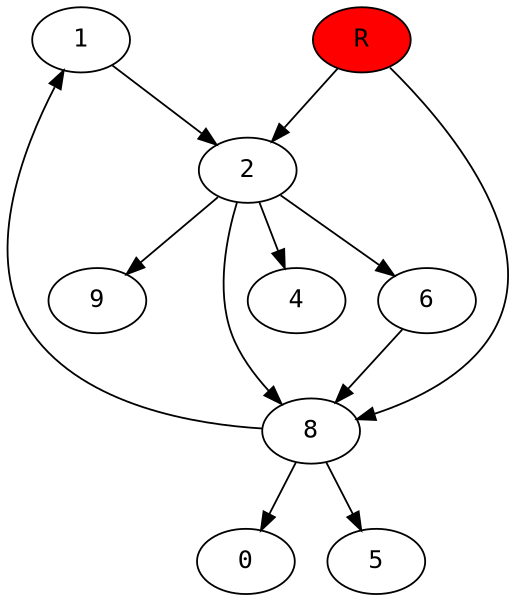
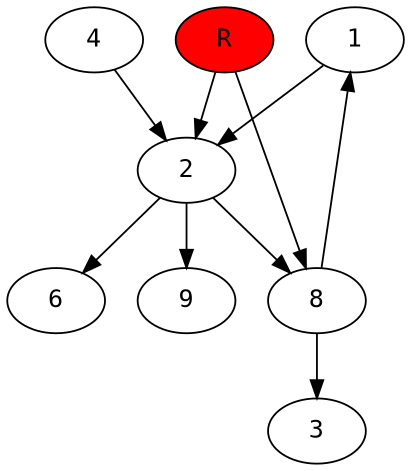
(269, 227) -> (135, 98)
(375, 359) -> none
(246, 561) -> (317, 431)
(376, 561) -> none
